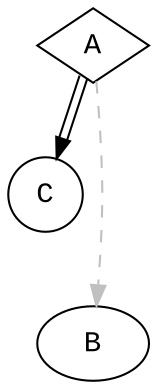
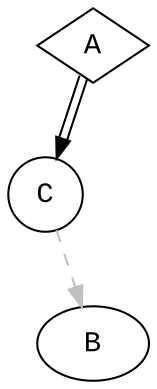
(102, 183) -> (66, 259)
